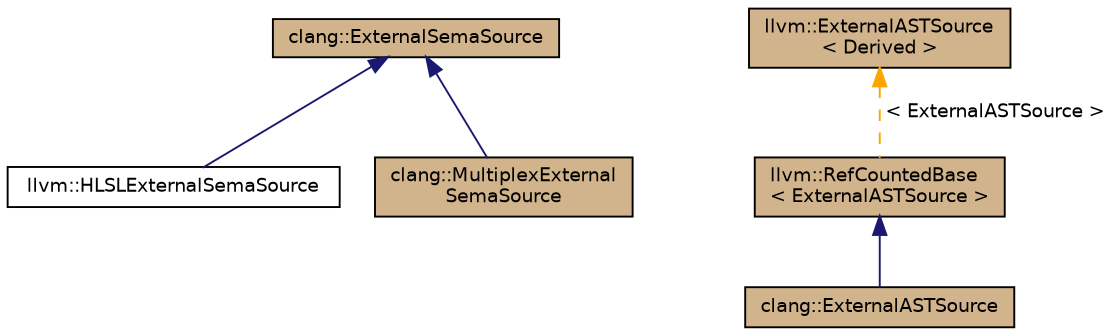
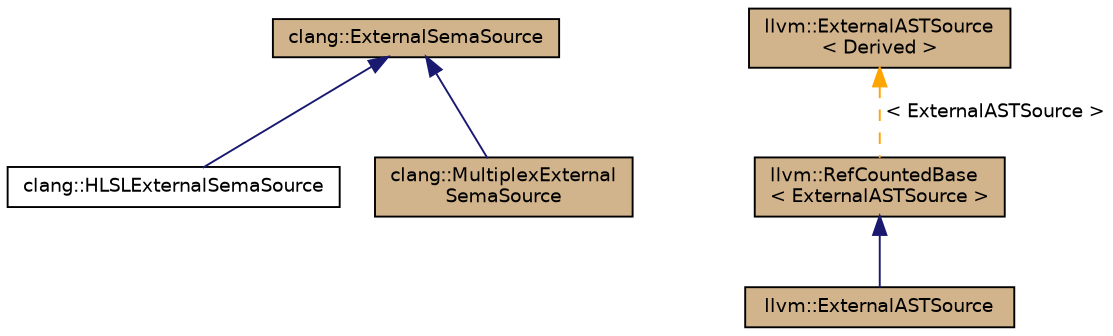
(174, 187) -> (174, 187)
(880, 307) -> (880, 307)
